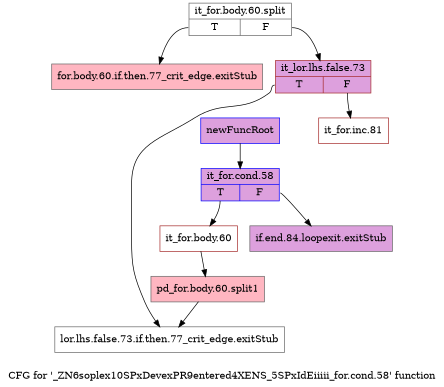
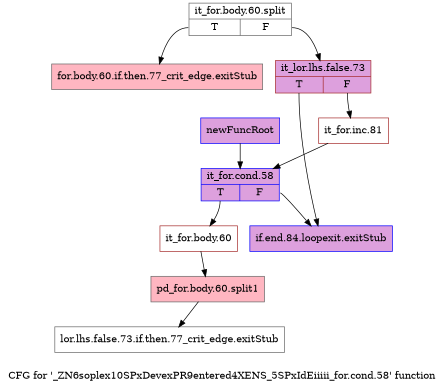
none -> (309, 152)
(136, 162) -> (305, 160)
(321, 239) -> (321, 239)
